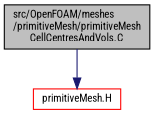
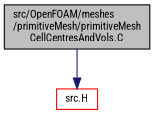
(77, 99) -> (77, 99)
